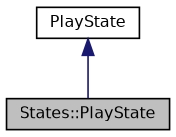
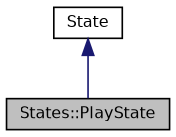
(88, 23) -> (88, 23)
